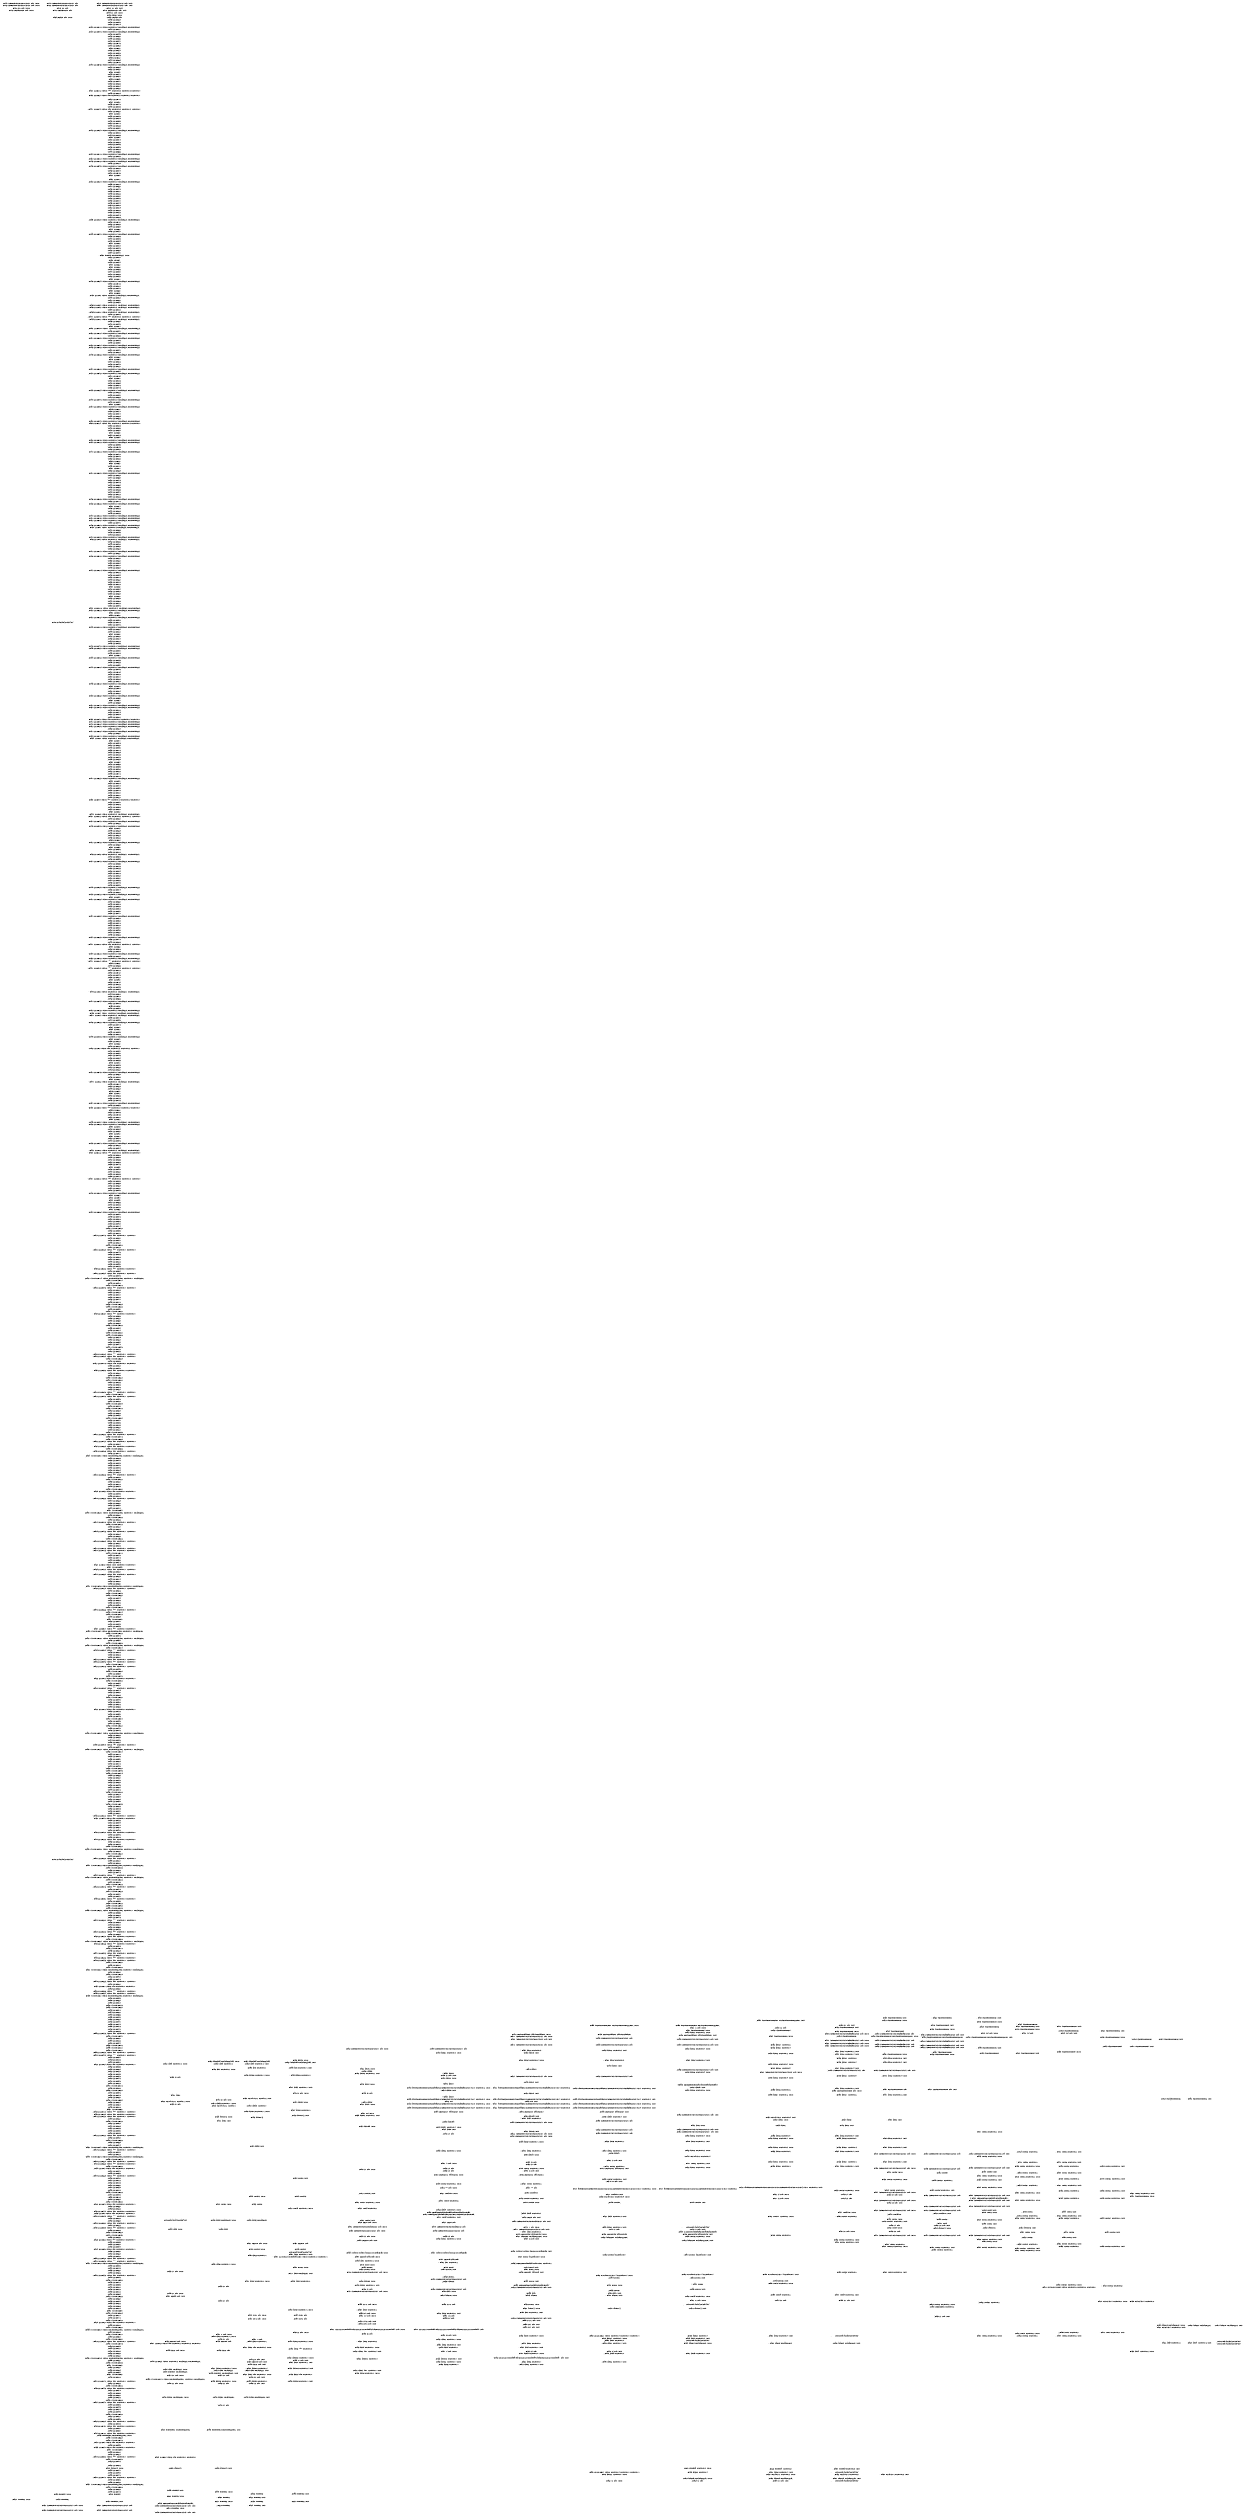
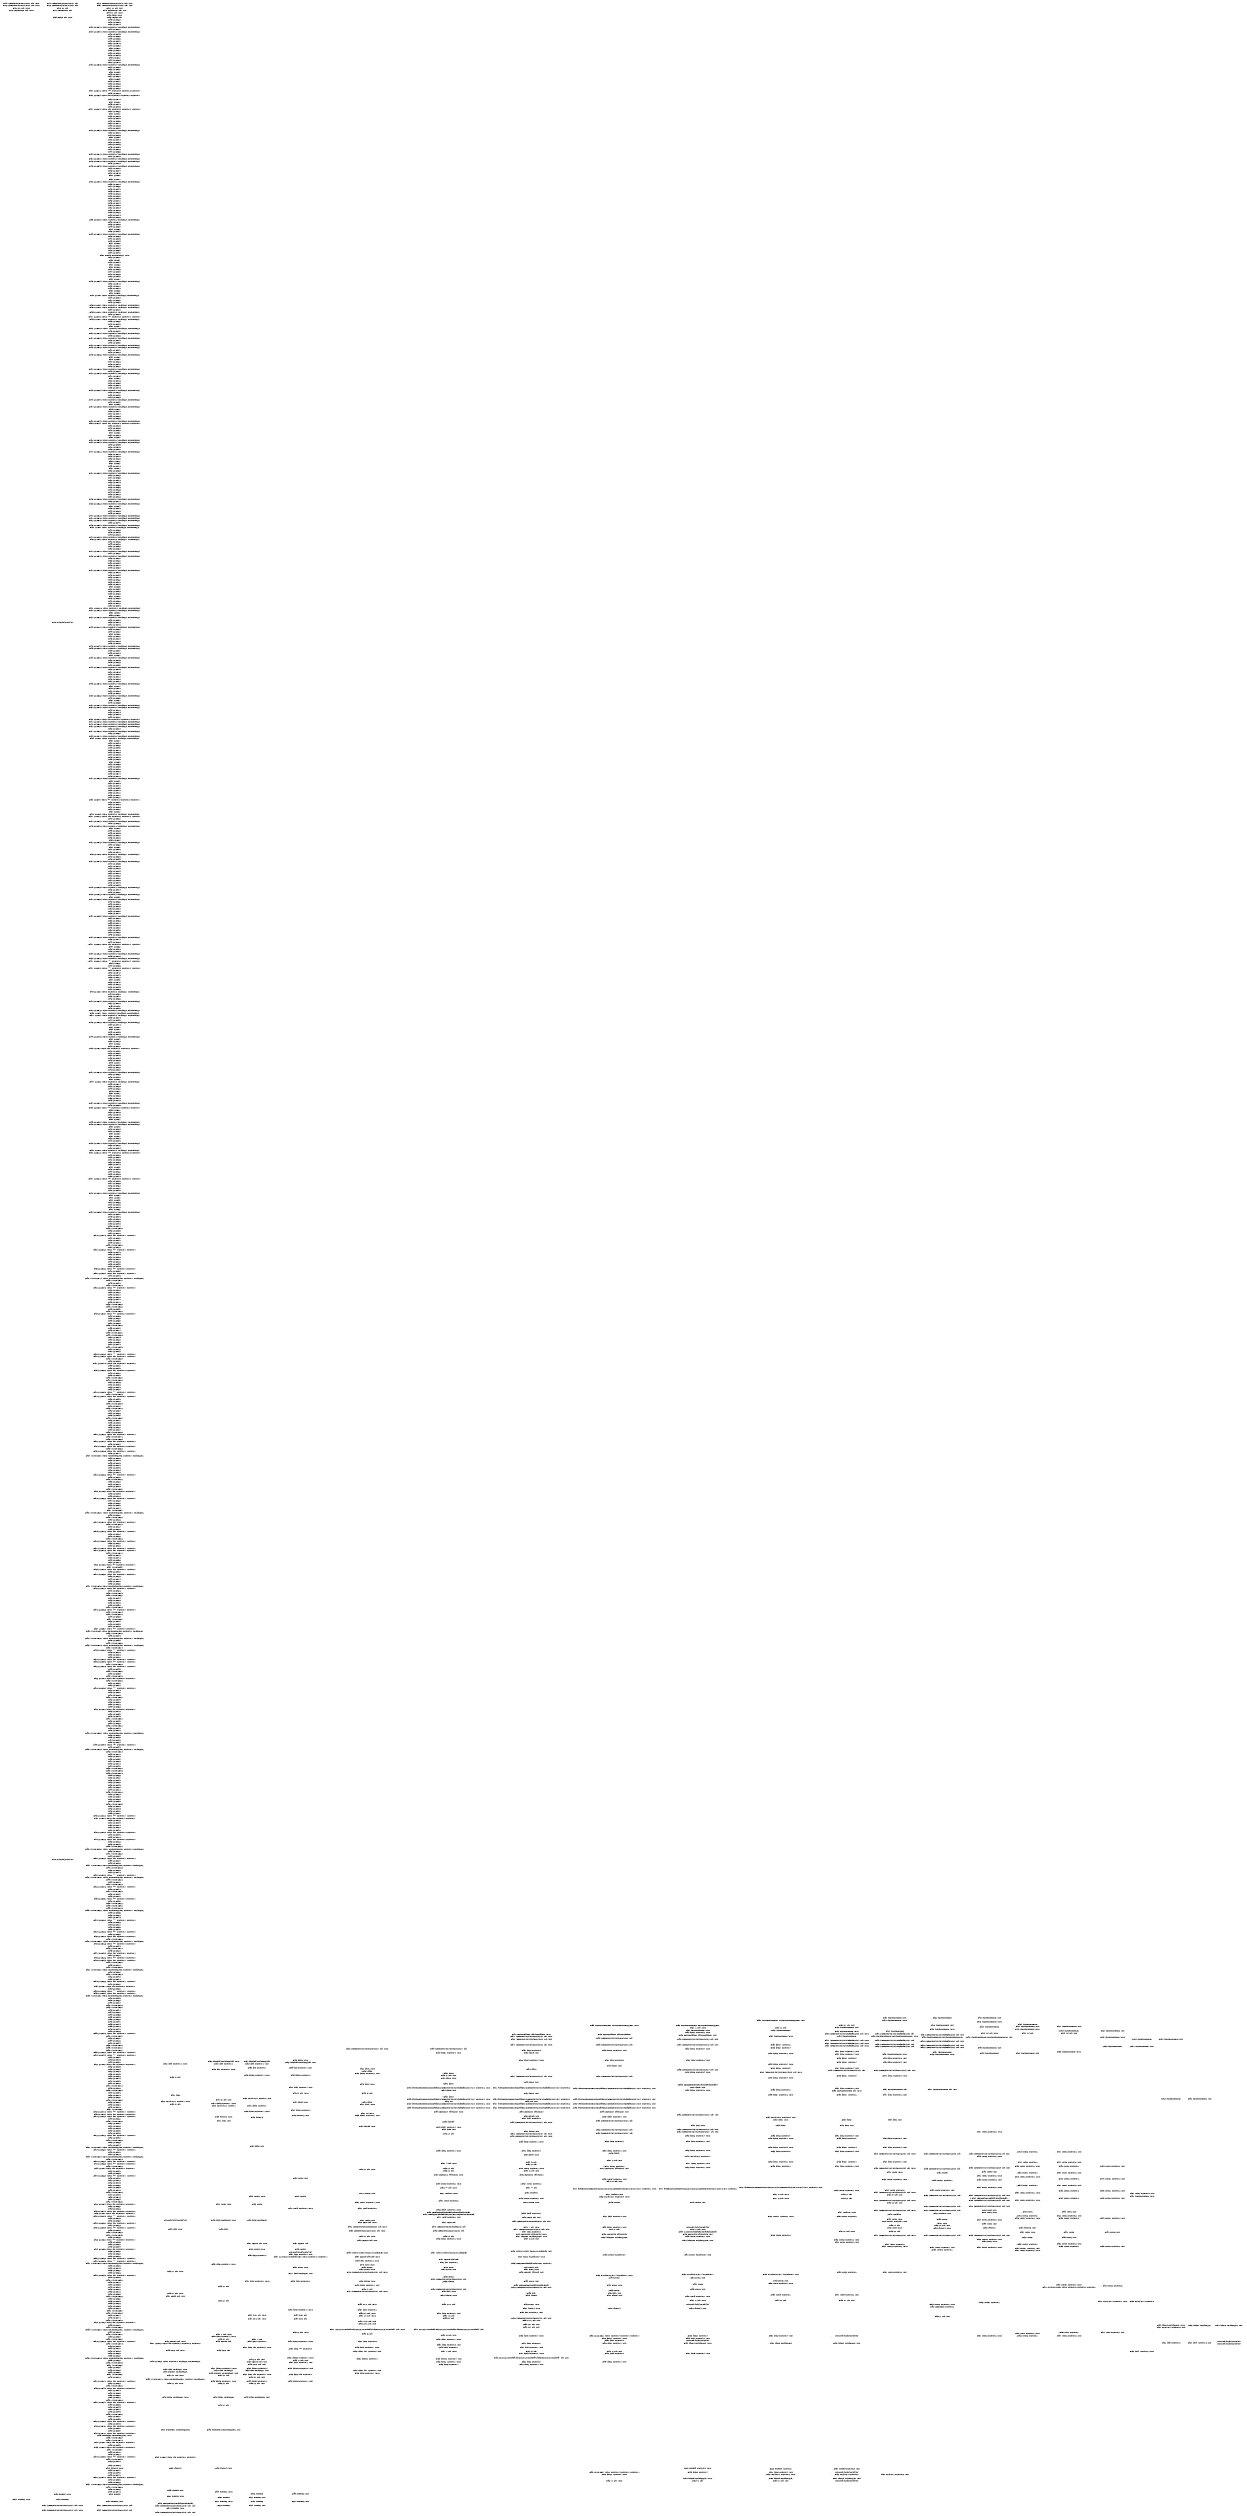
(114, 1565) -> (114, 1565)
